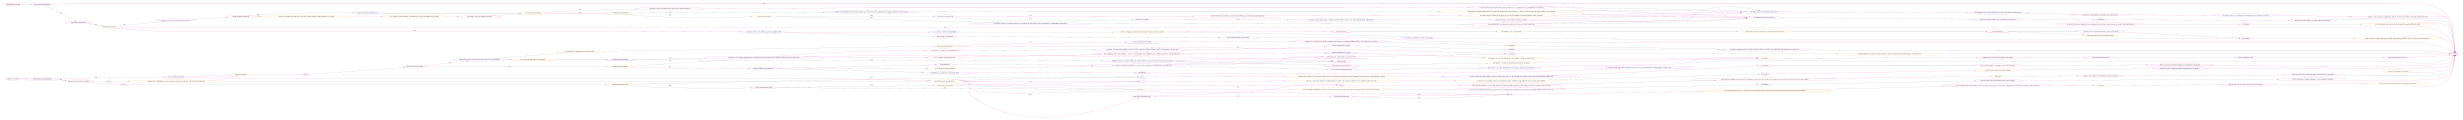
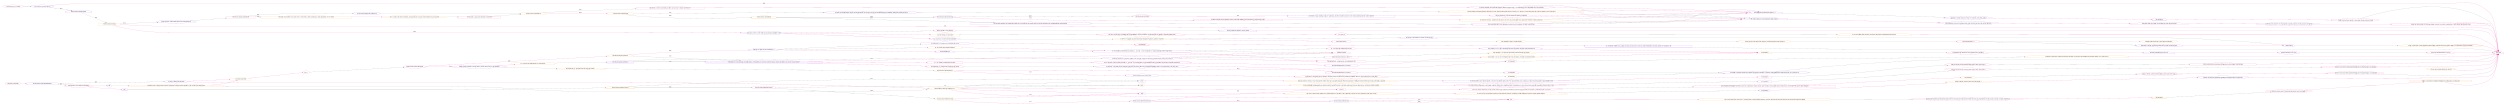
none -> (945, 35)
